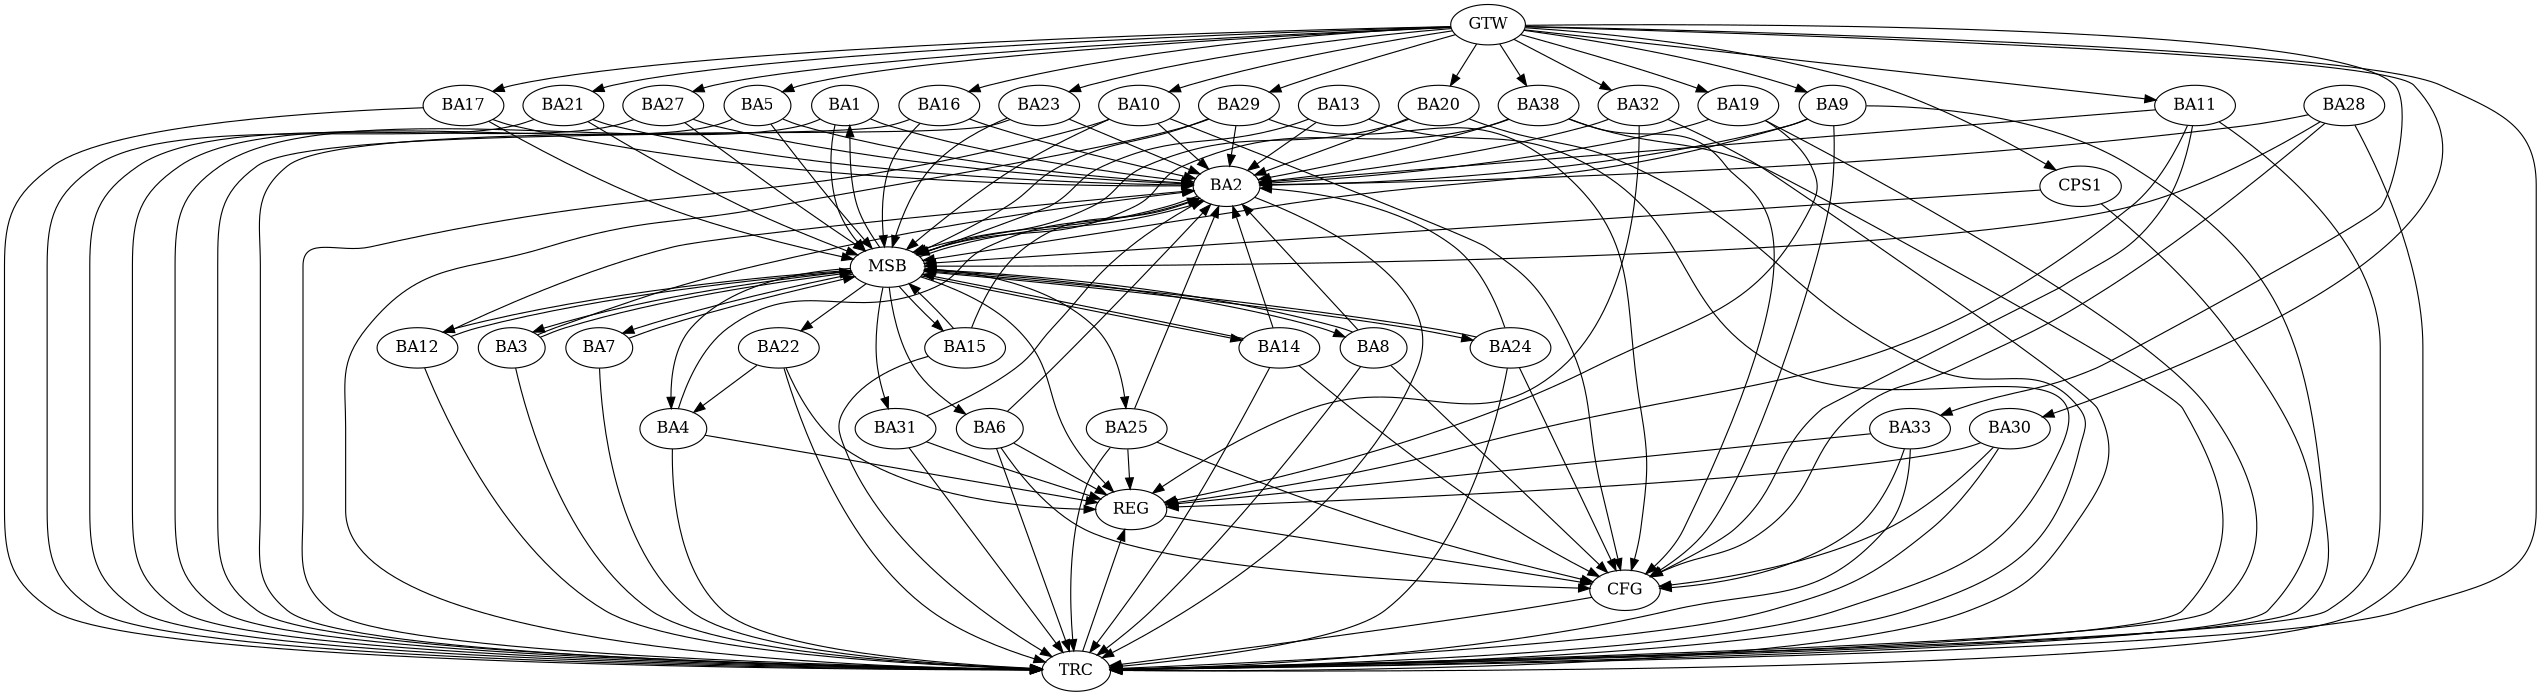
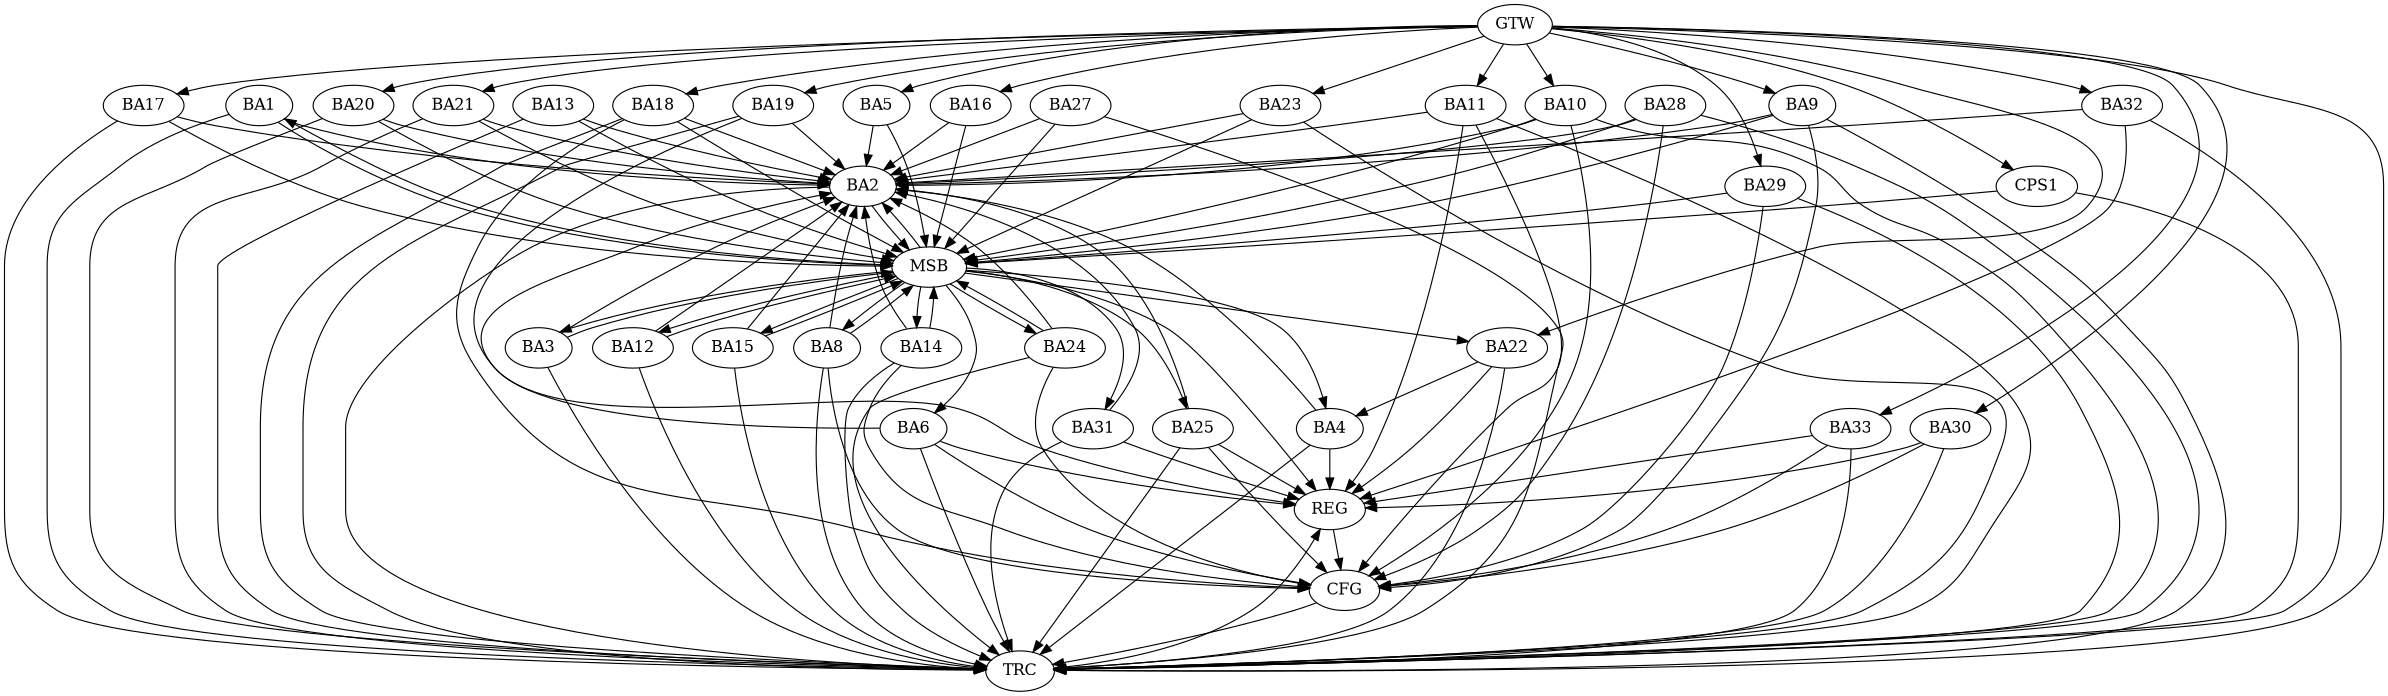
(908, 60) -> (2101, 180)
(1539, 105) -> (653, 105)
(1234, 140) -> none
(599, 348) -> none
(218, 449) -> none
(133, 536) -> none
